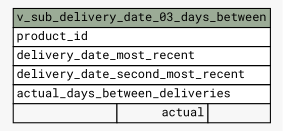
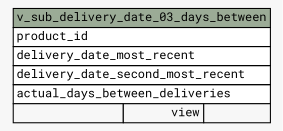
(183, 113) -> (186, 113)
